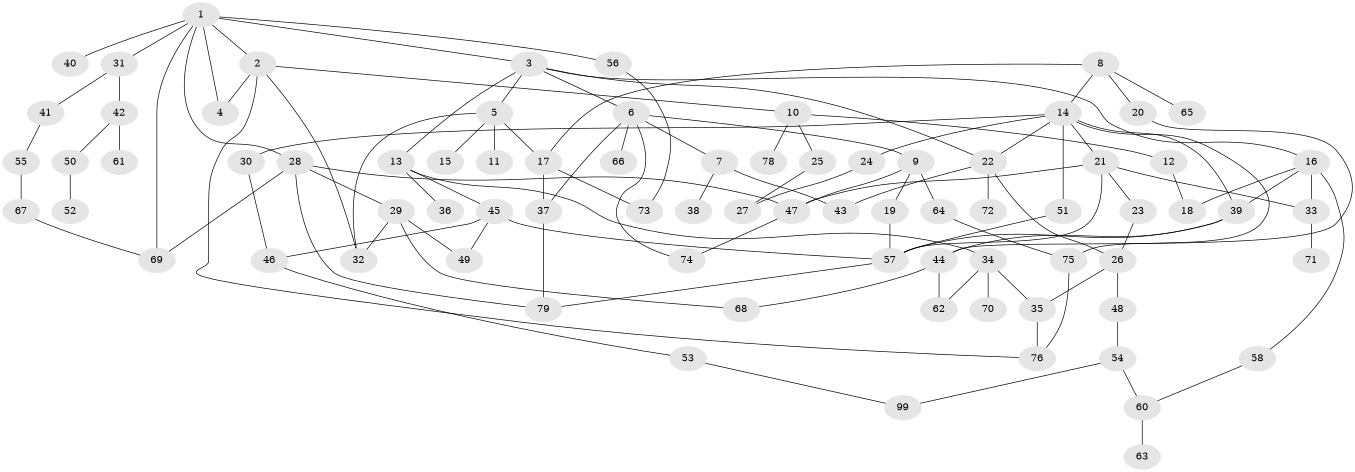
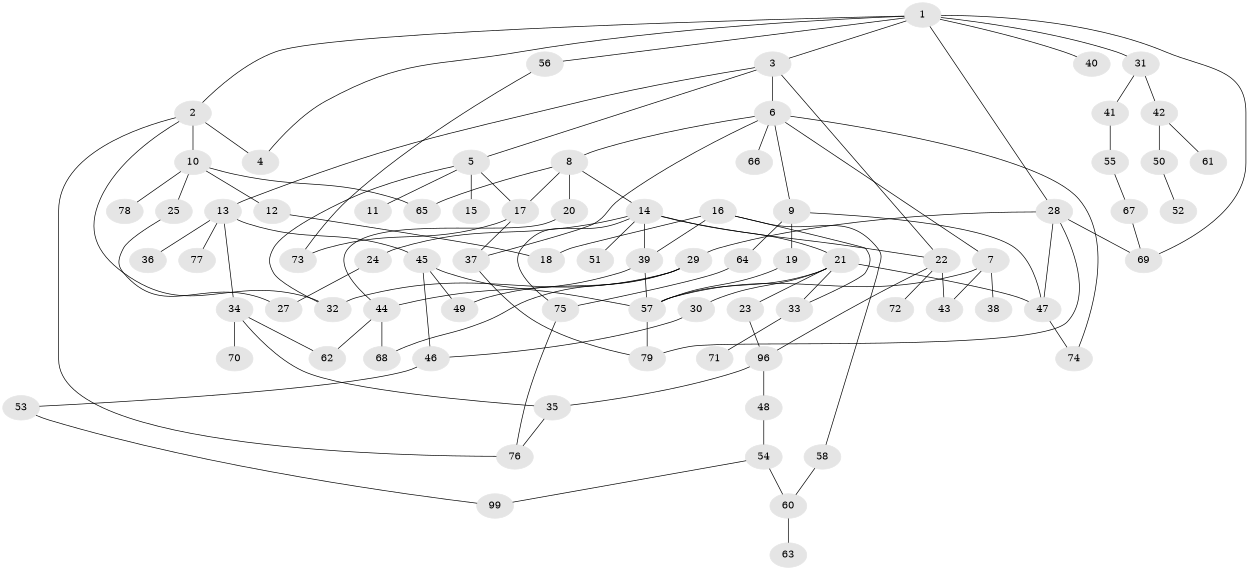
(930, 78) -> none
(691, 128) -> (748, 289)
none -> (669, 132)
none -> (309, 184)
(975, 233) -> (827, 285)
none -> (197, 261)
(1118, 261) -> (764, 359)
